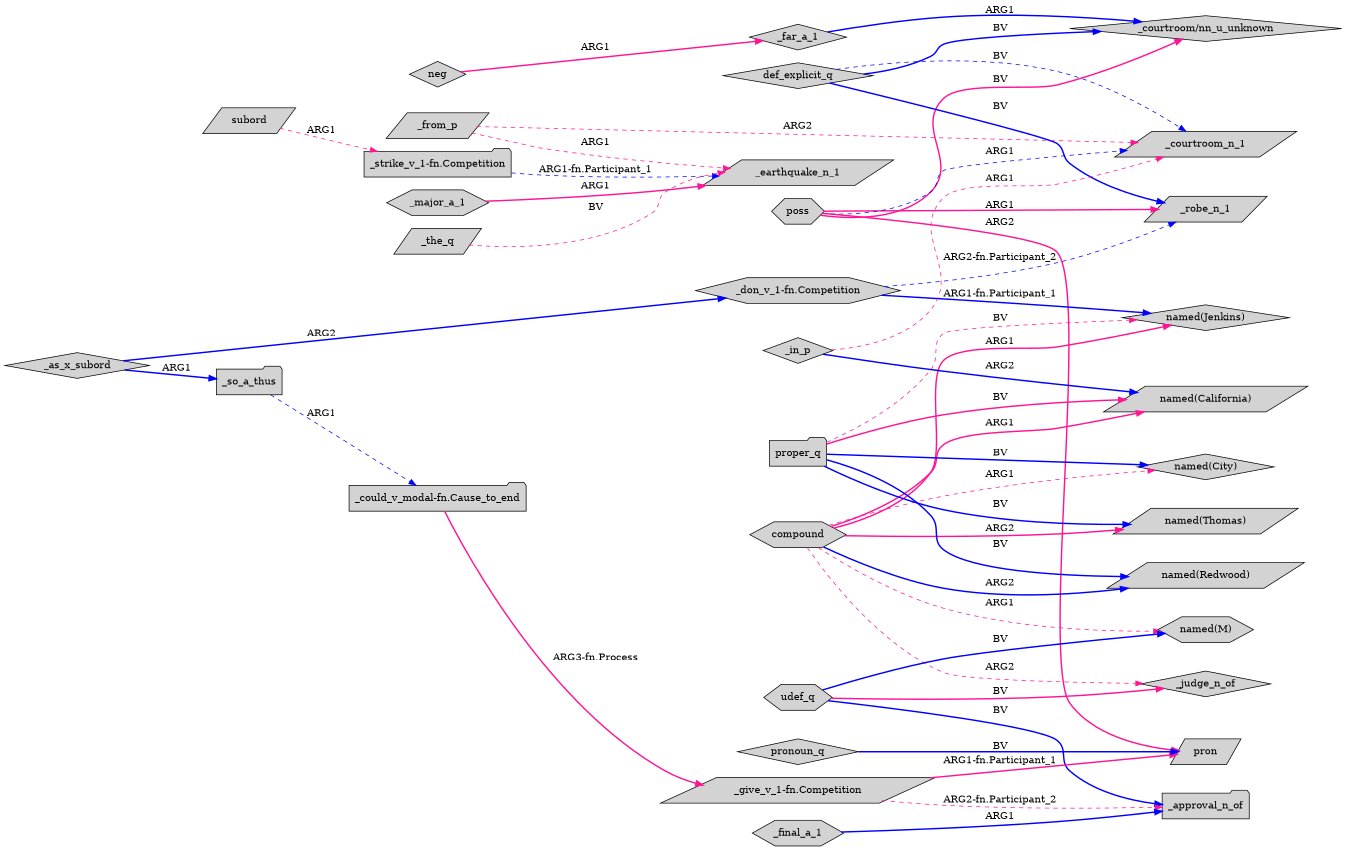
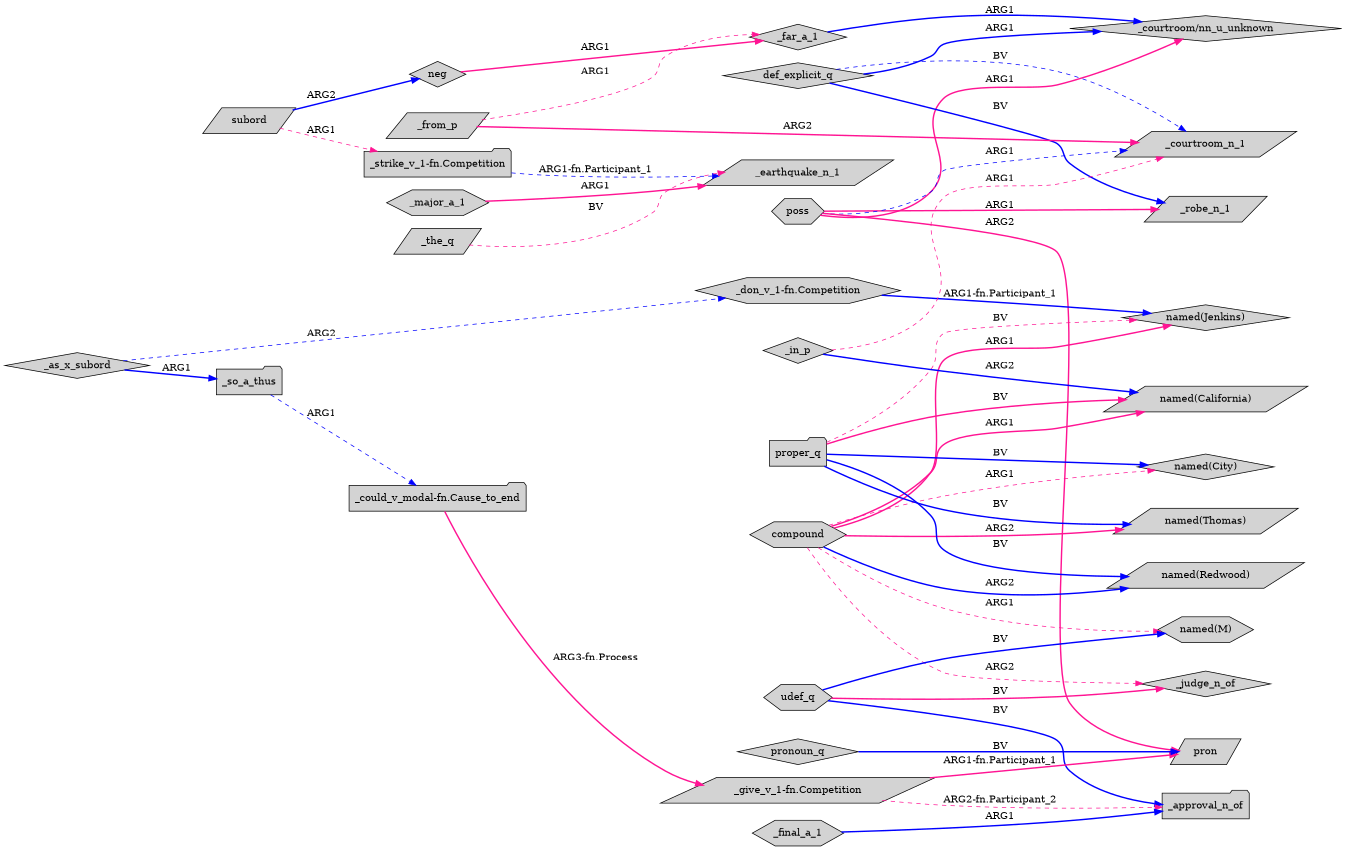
(1000, 28) -> (1000, 28)
(1000, 80) -> (1000, 80)
none -> (352, 95)
(804, 134) -> (804, 134)
(597, 156) -> (625, 90)
(1030, 268) -> none
(421, 330) -> (421, 330)
